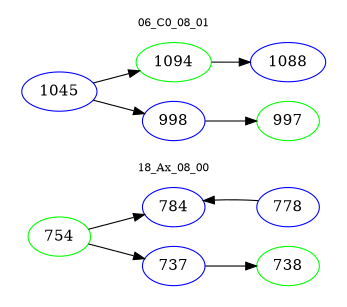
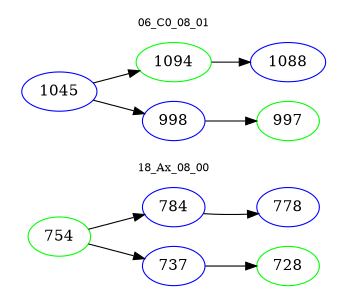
(237, 200) -> (225, 214)
(288, 266) -> (288, 266)
